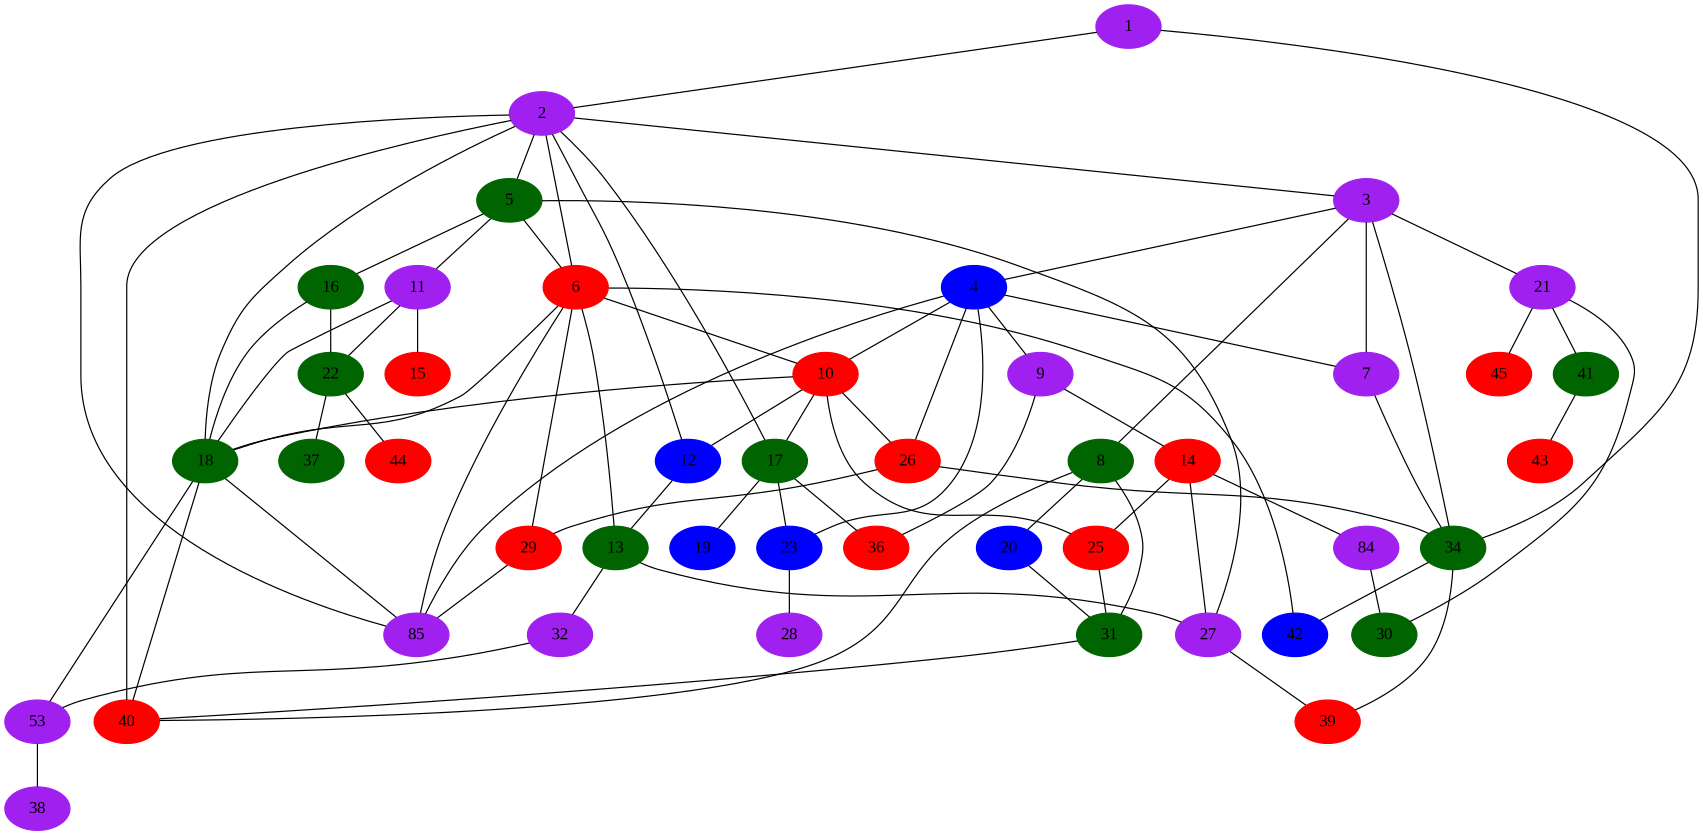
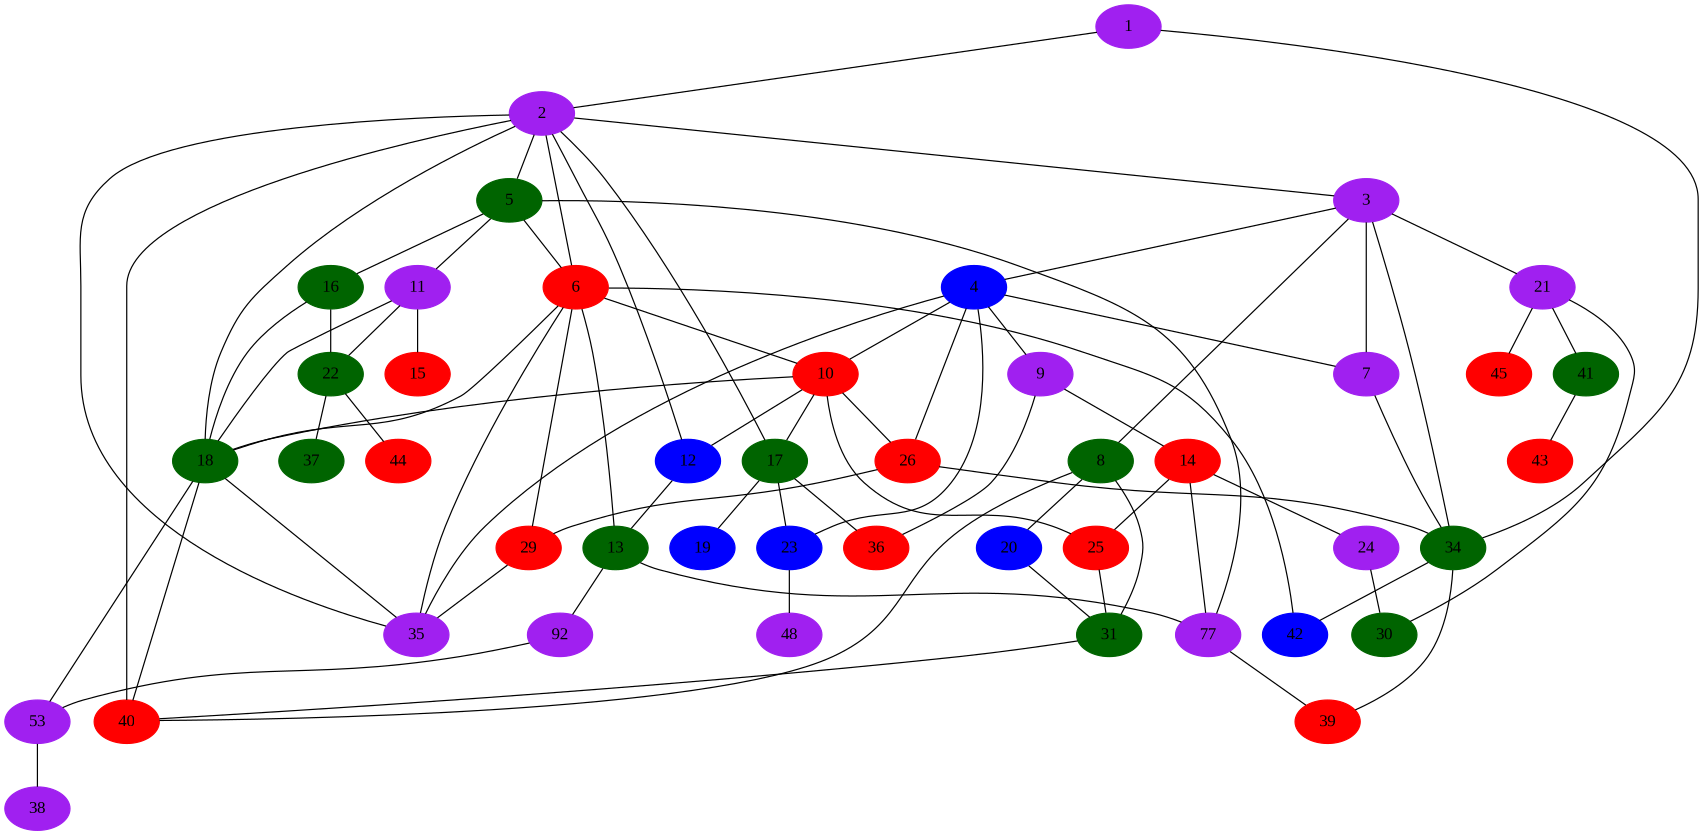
(1366, 548) -> (1366, 548)
(416, 635) -> (416, 635)
(560, 635) -> (560, 635)
(789, 635) -> (789, 635)
(1208, 635) -> (1208, 635)
